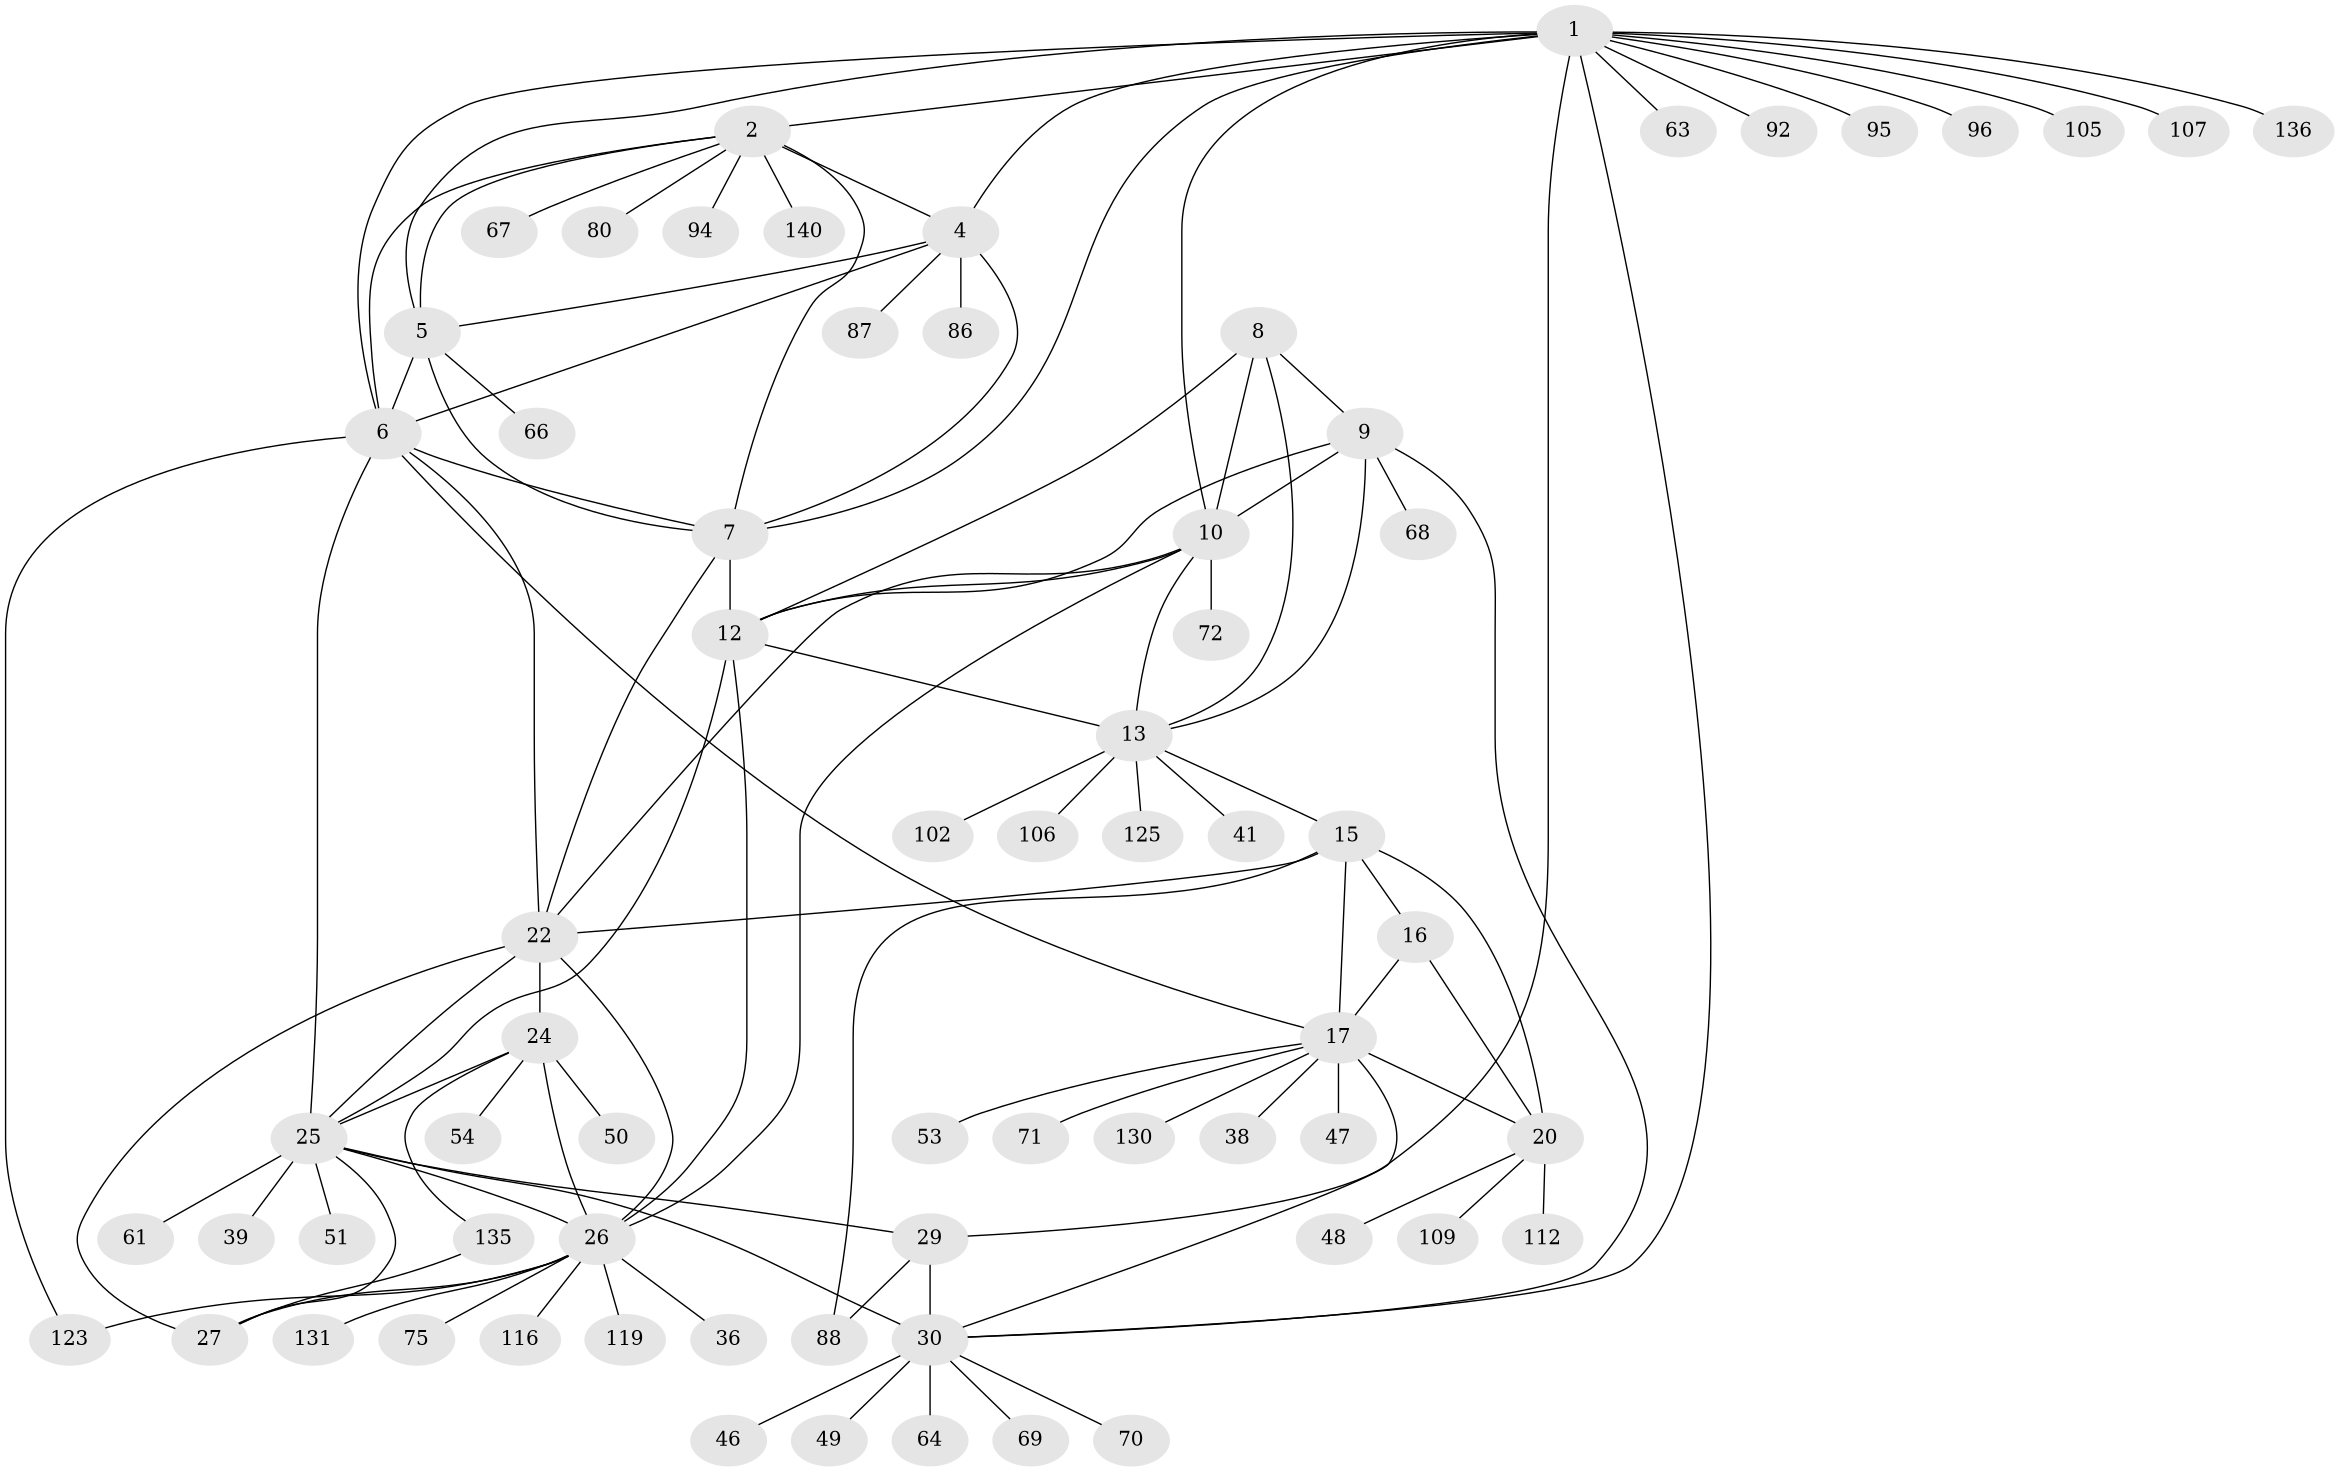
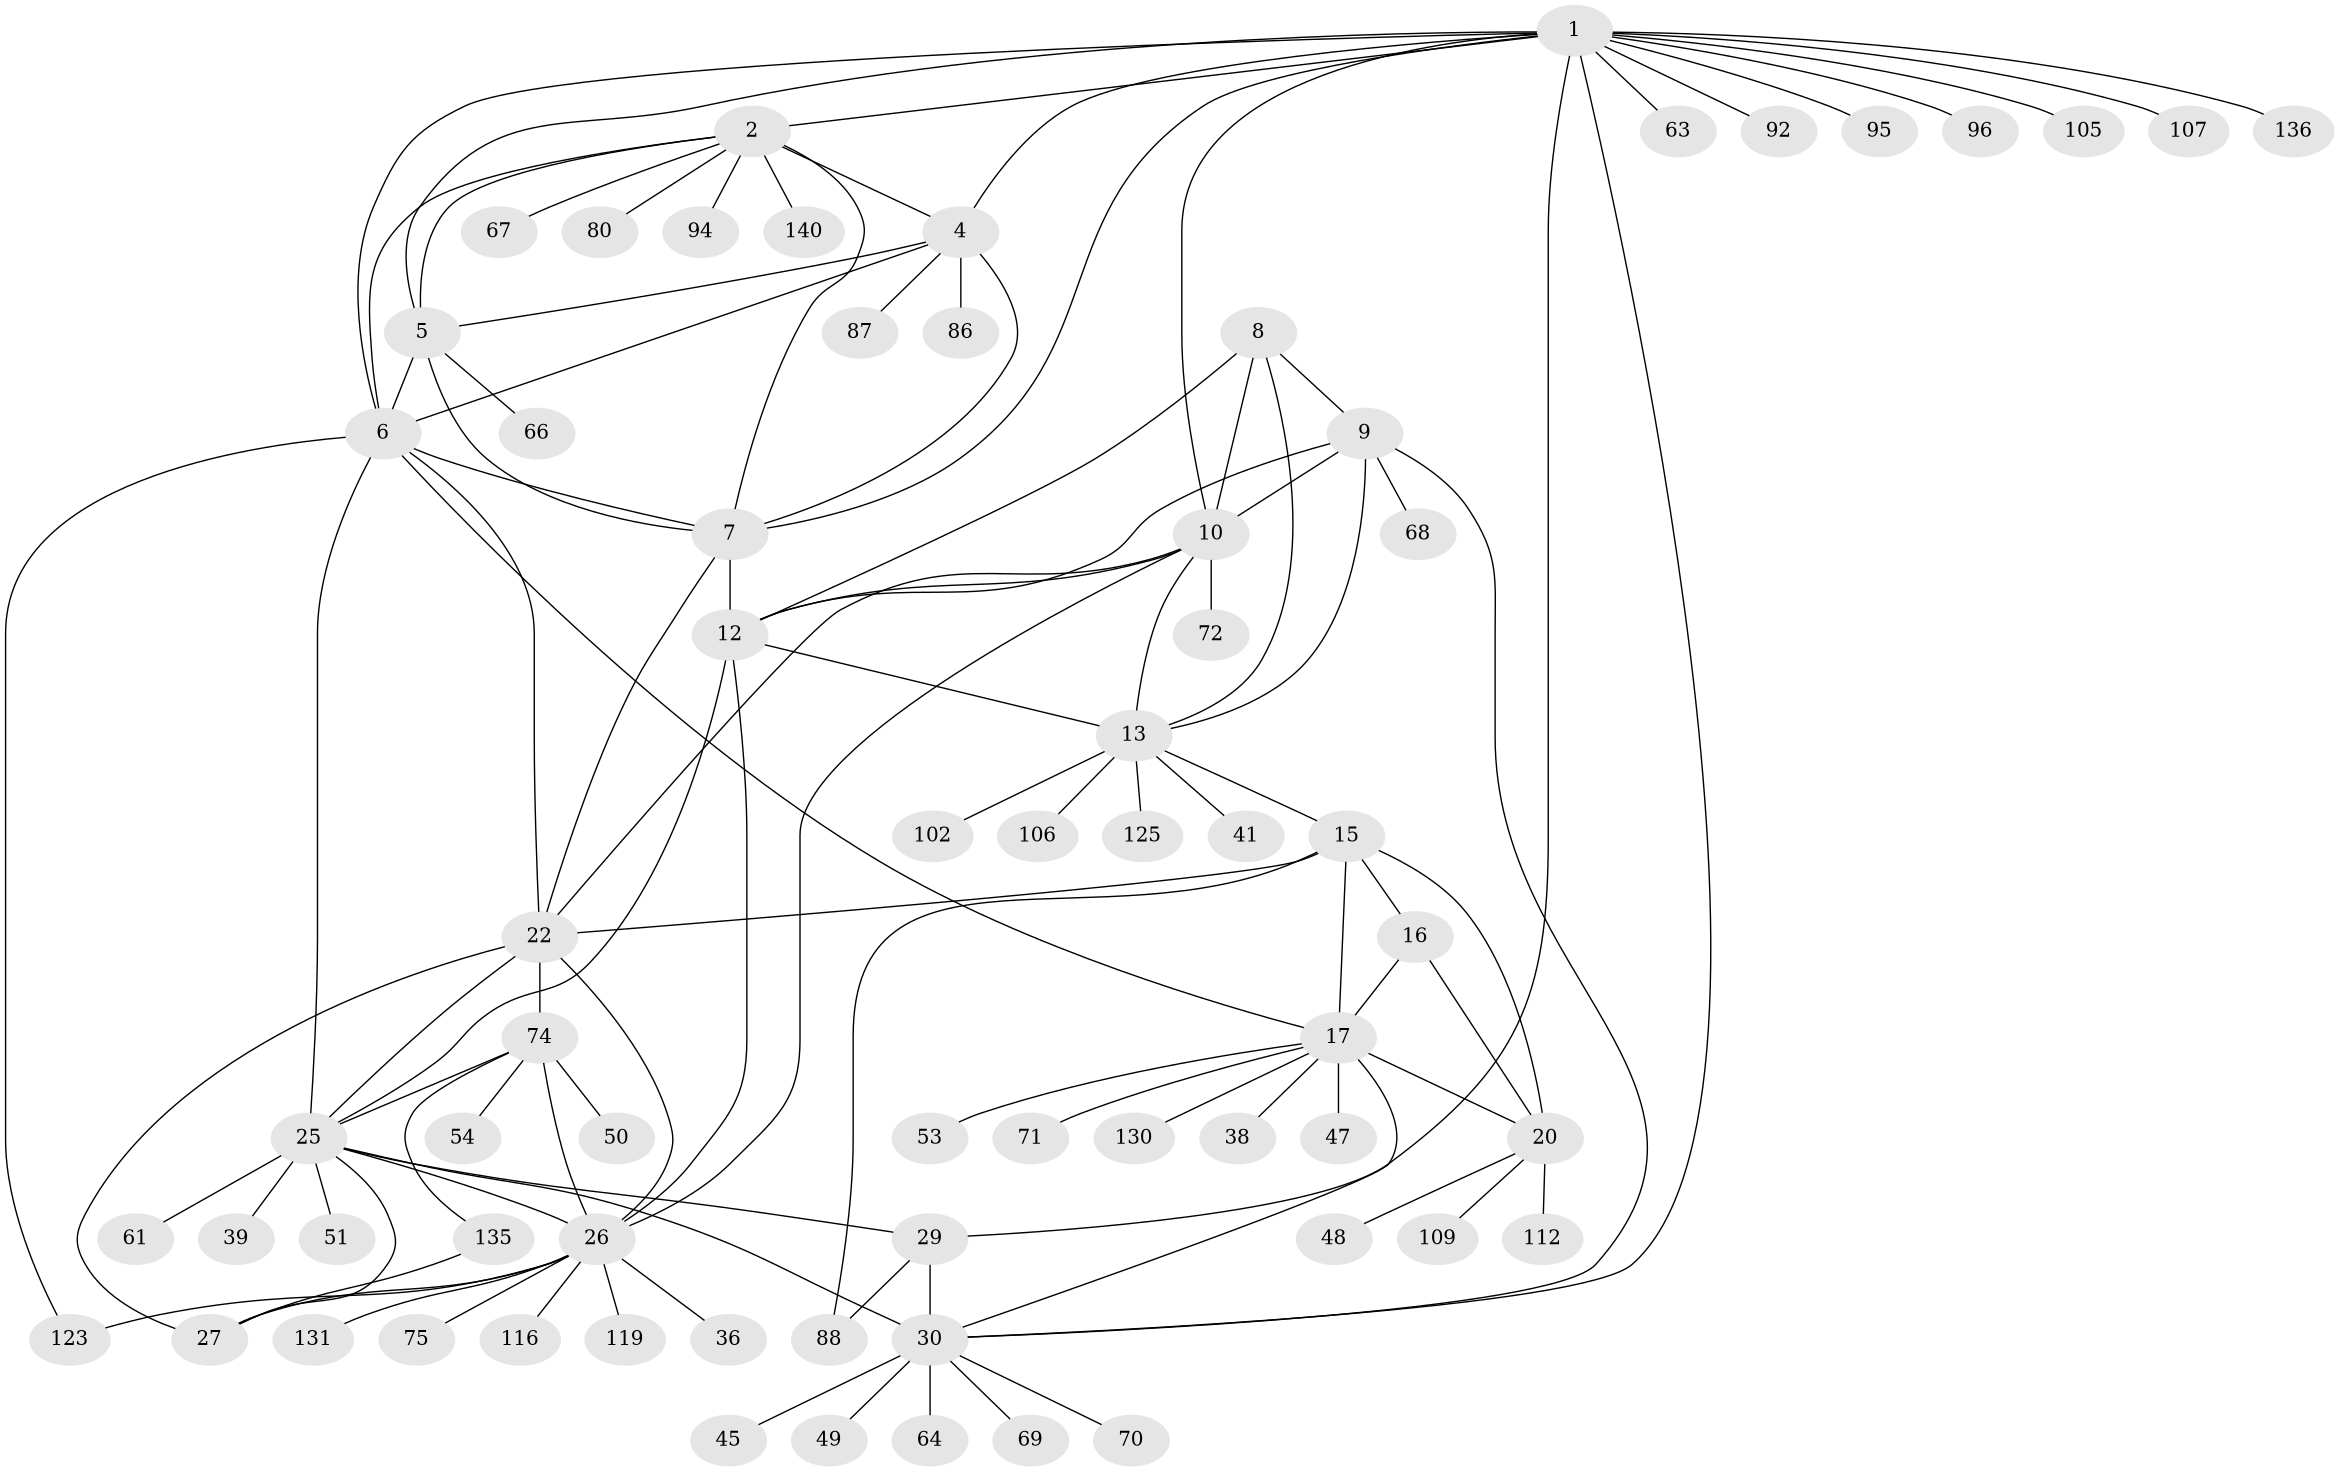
(540, 1038) -> (540, 1038)
(729, 1441) -> (729, 1441)
